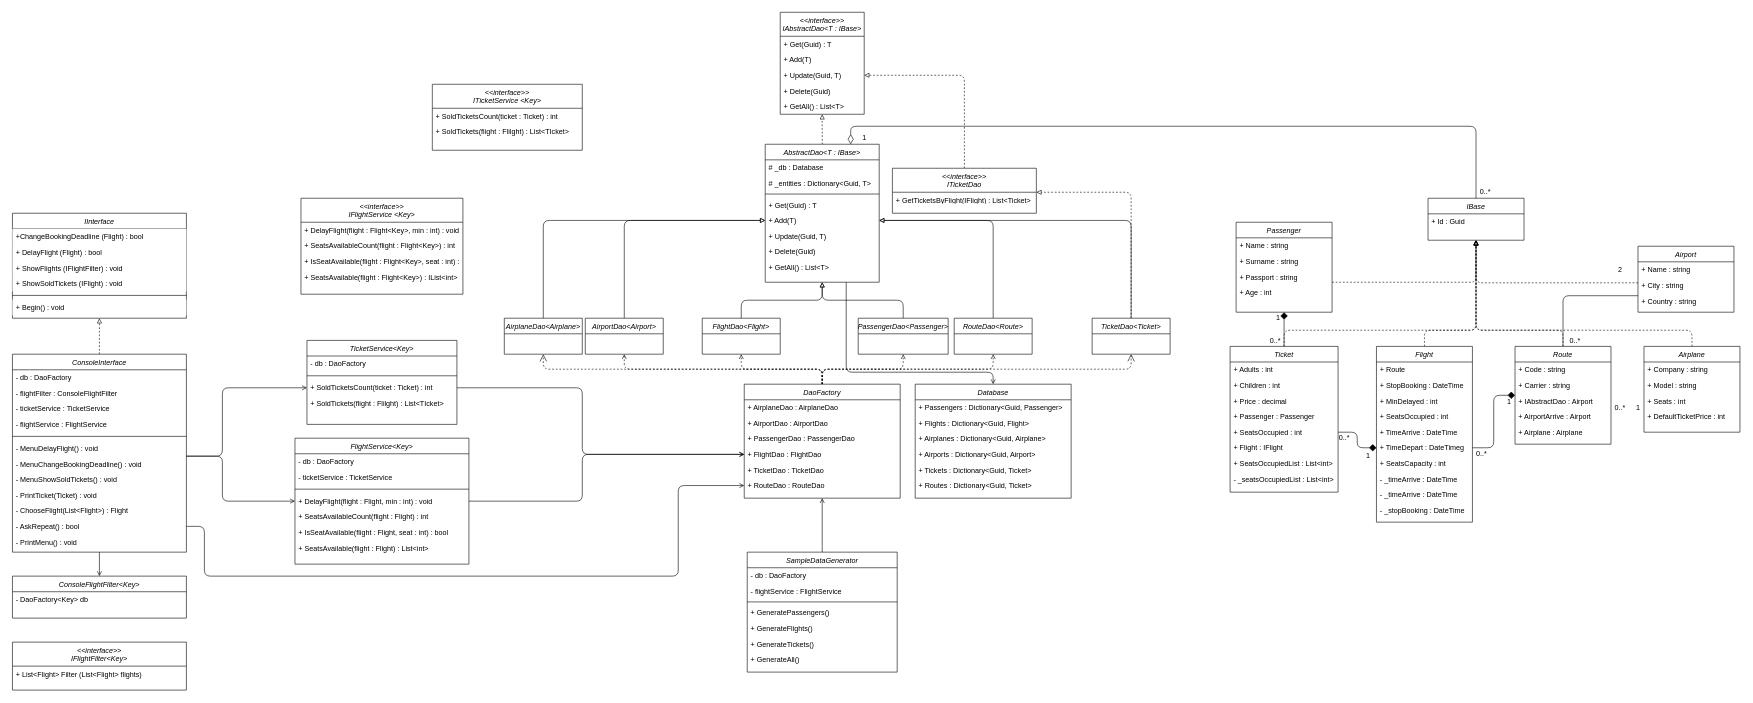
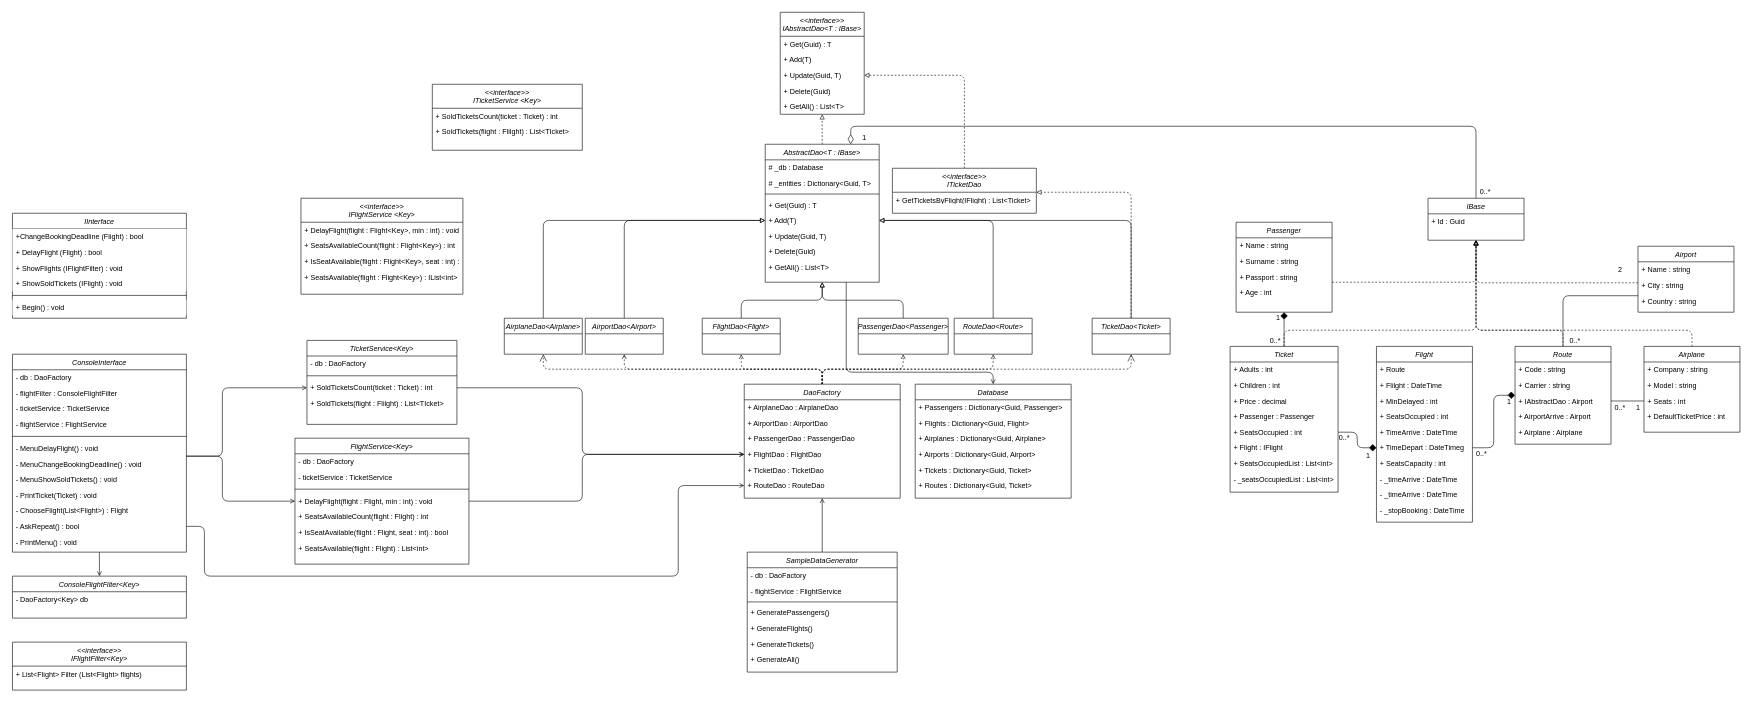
(99, 339) -> none
(1425, 339) -> none
(1423, 386) -> (1413, 386)
none -> (1627, 401)
